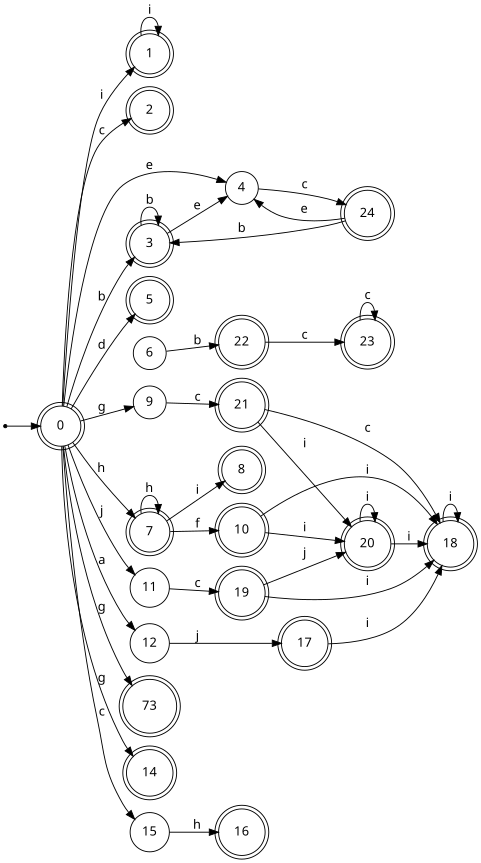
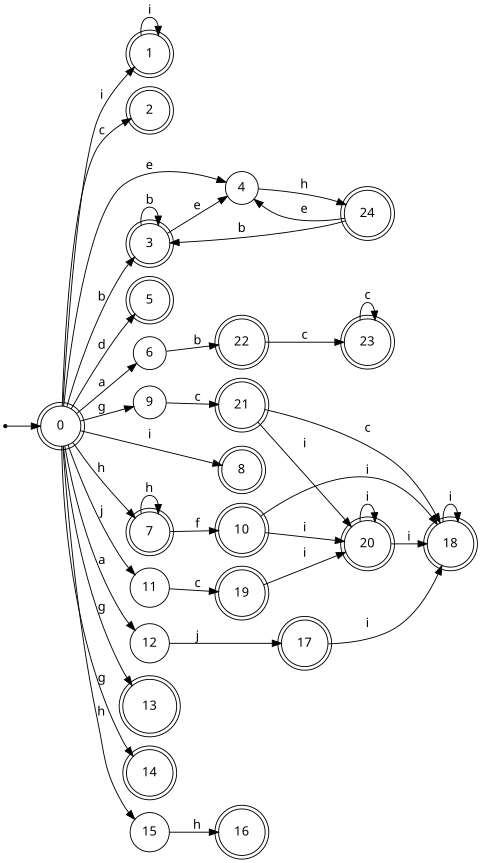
(305, 185) -> (305, 185)
none -> (103, 391)
(192, 504) -> (147, 447)
(305, 553) -> (305, 553)
(350, 598) -> none
(150, 706) -> (150, 706)
(102, 712) -> (102, 712)
